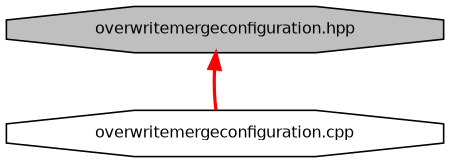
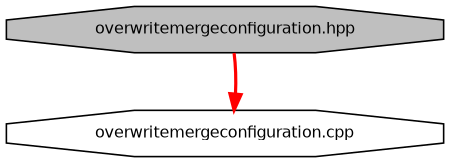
(214, 90) -> (236, 74)
